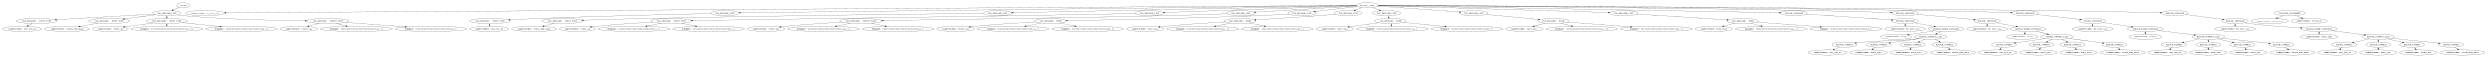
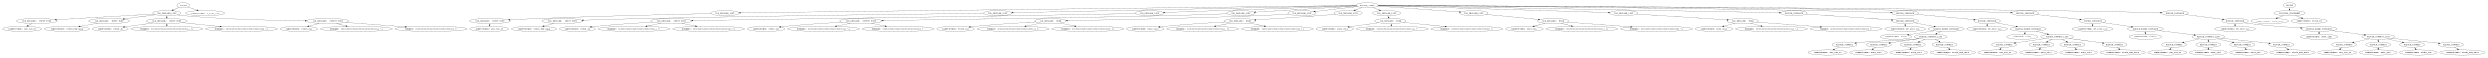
none -> (2289, 5)
(791, 9) -> (192, 9)
(2022, 37) -> (2022, 37)
